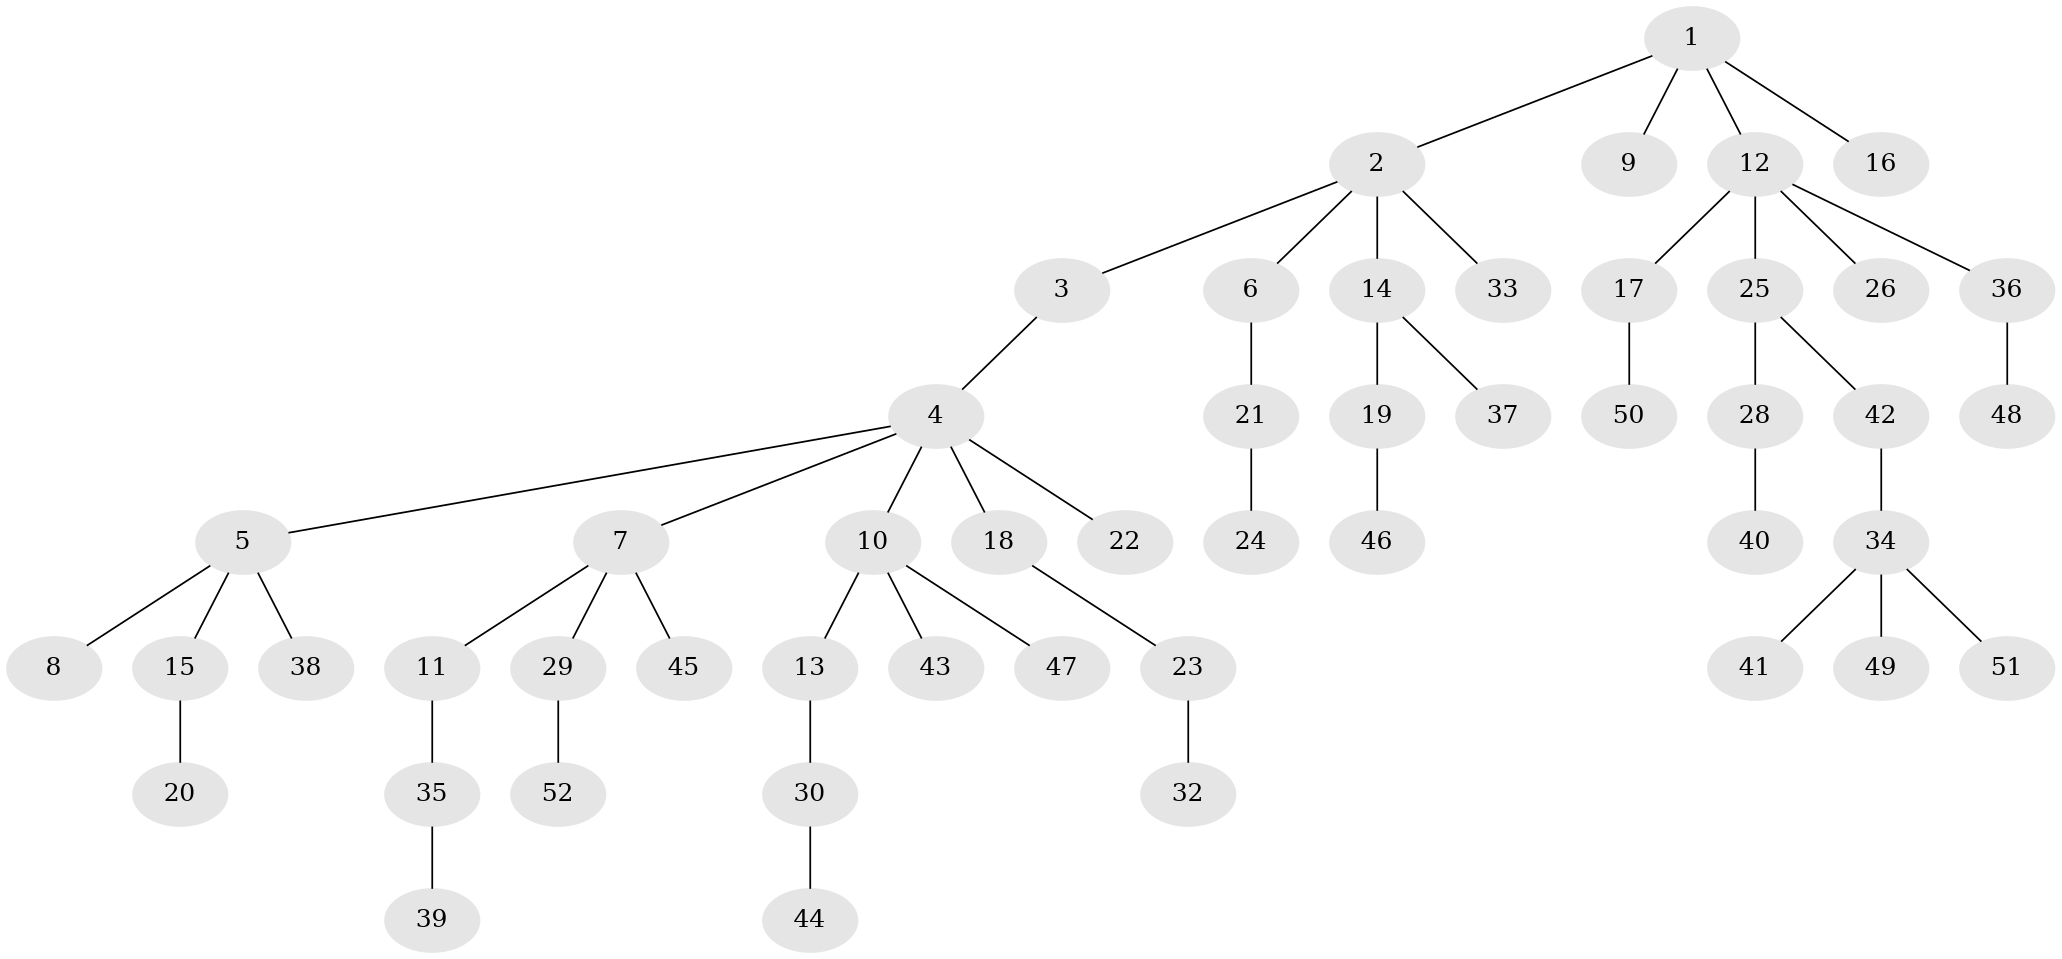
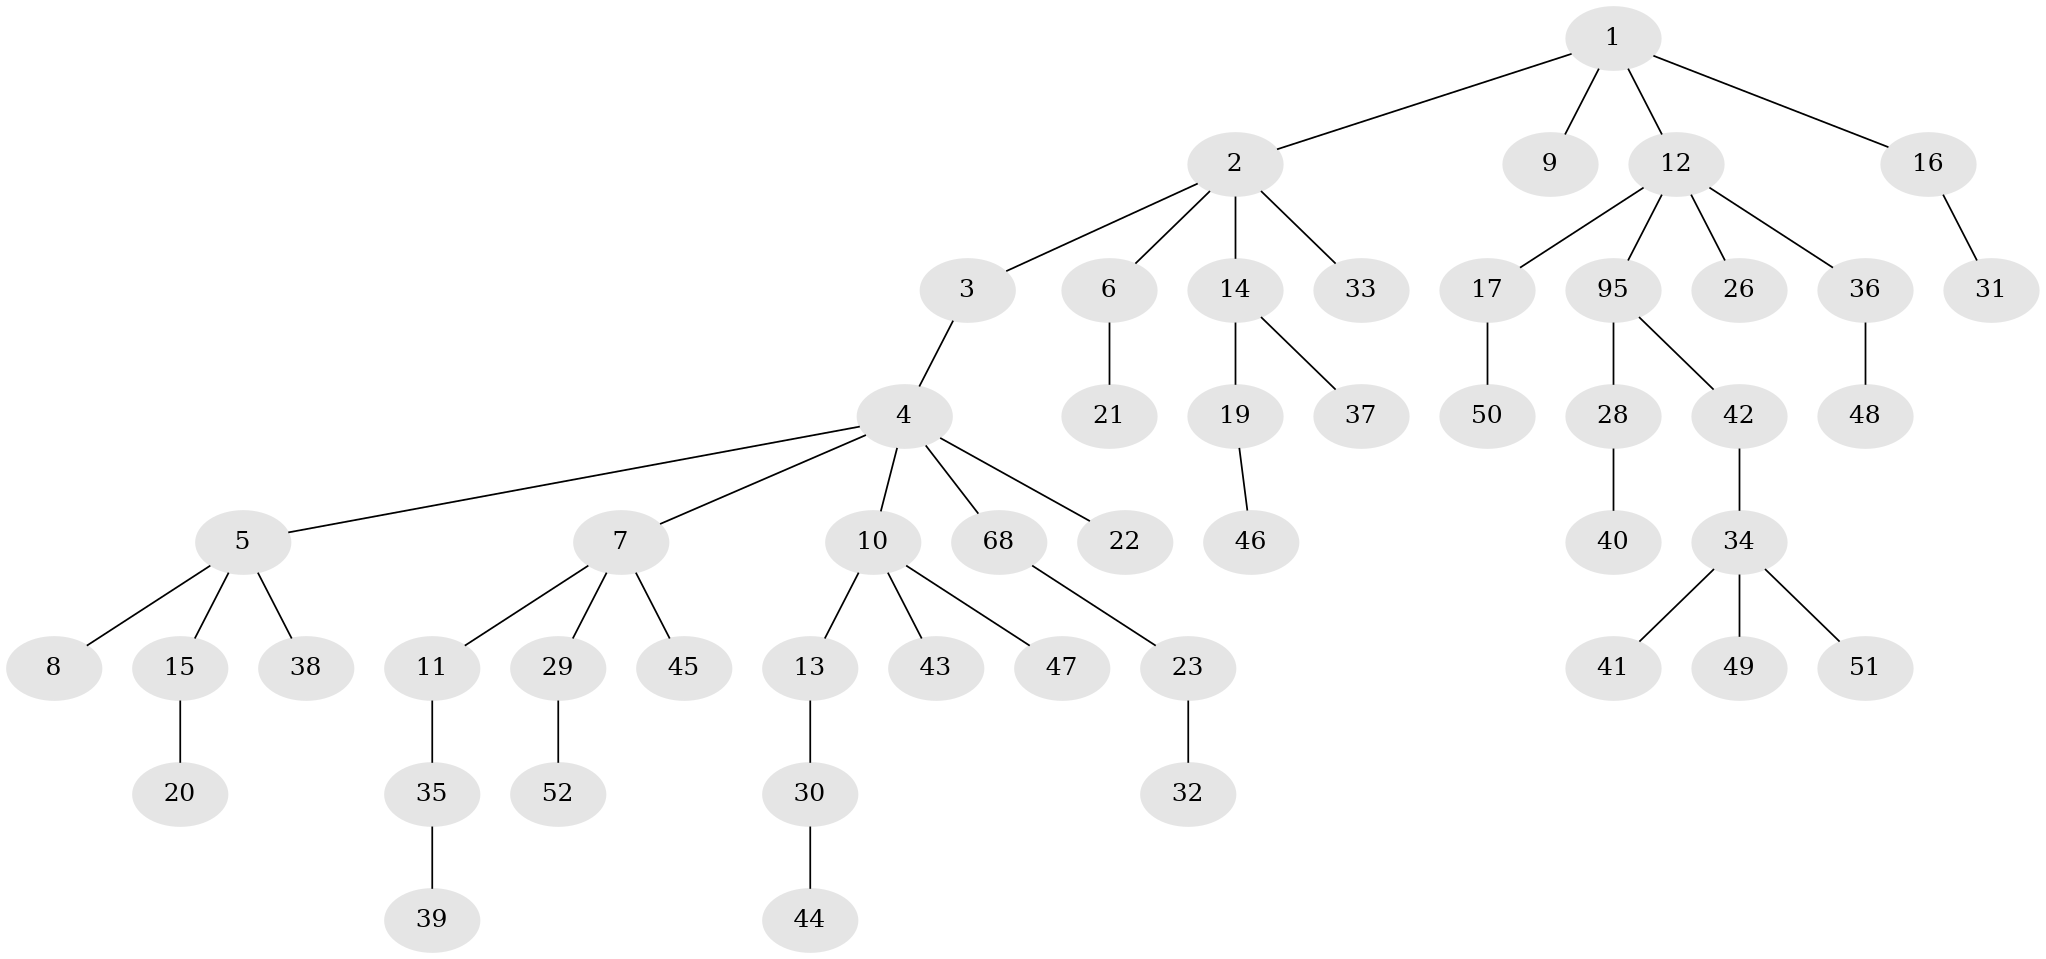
(1755, 290) -> (1614, 290)
none -> (1992, 290)
(999, 542) -> (999, 542)
(1251, 542) -> none
